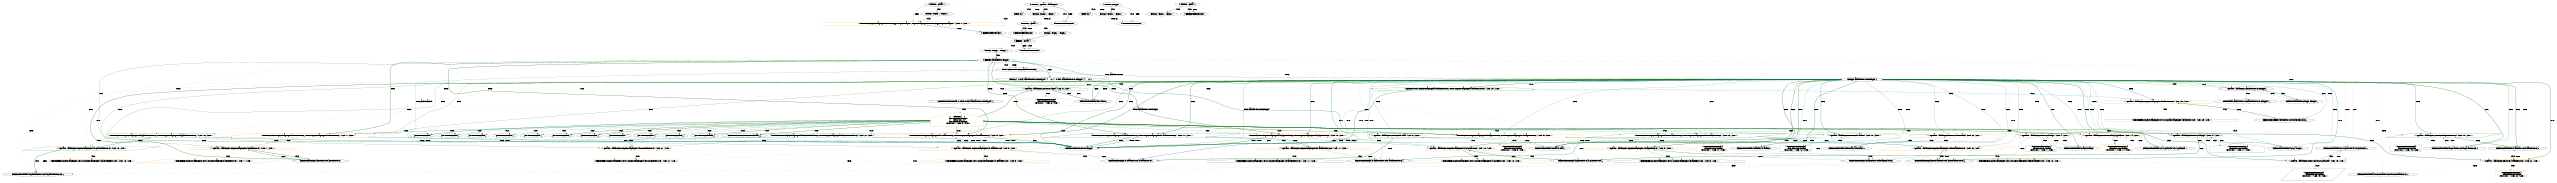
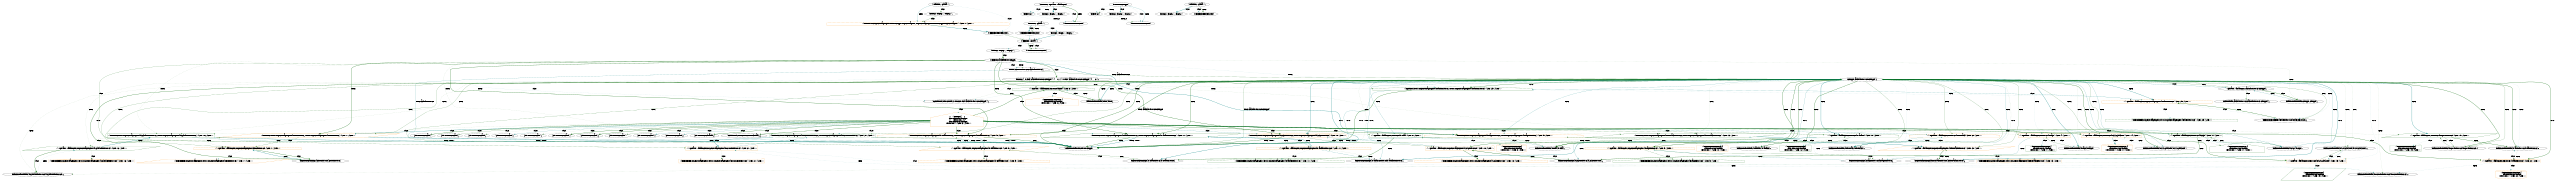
(424, 102) -> (425, 102)
